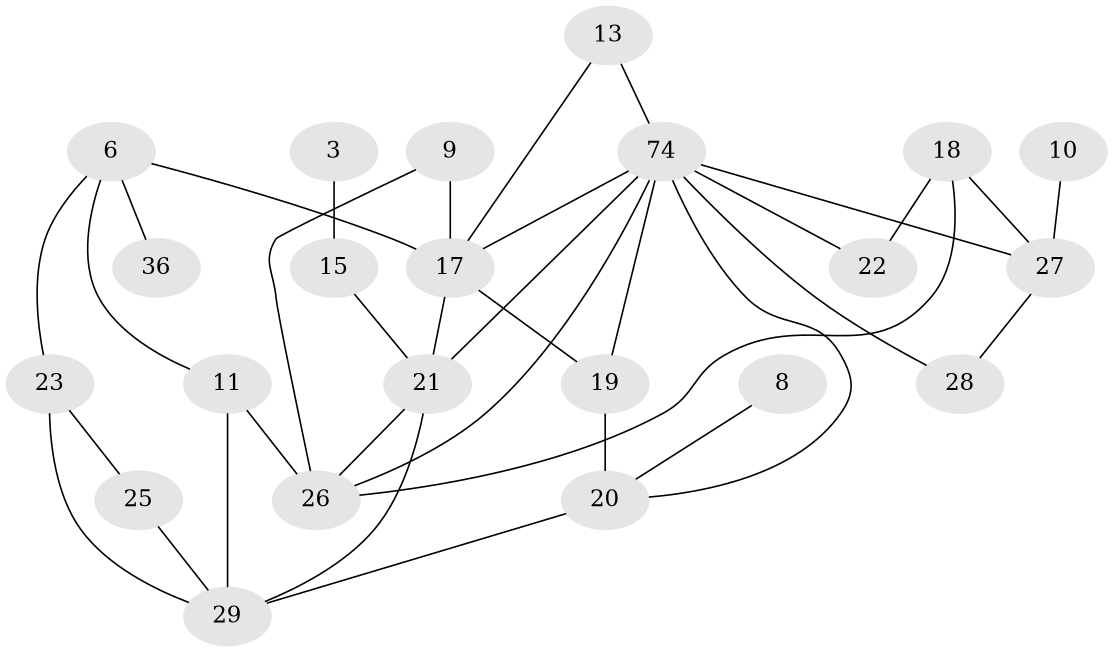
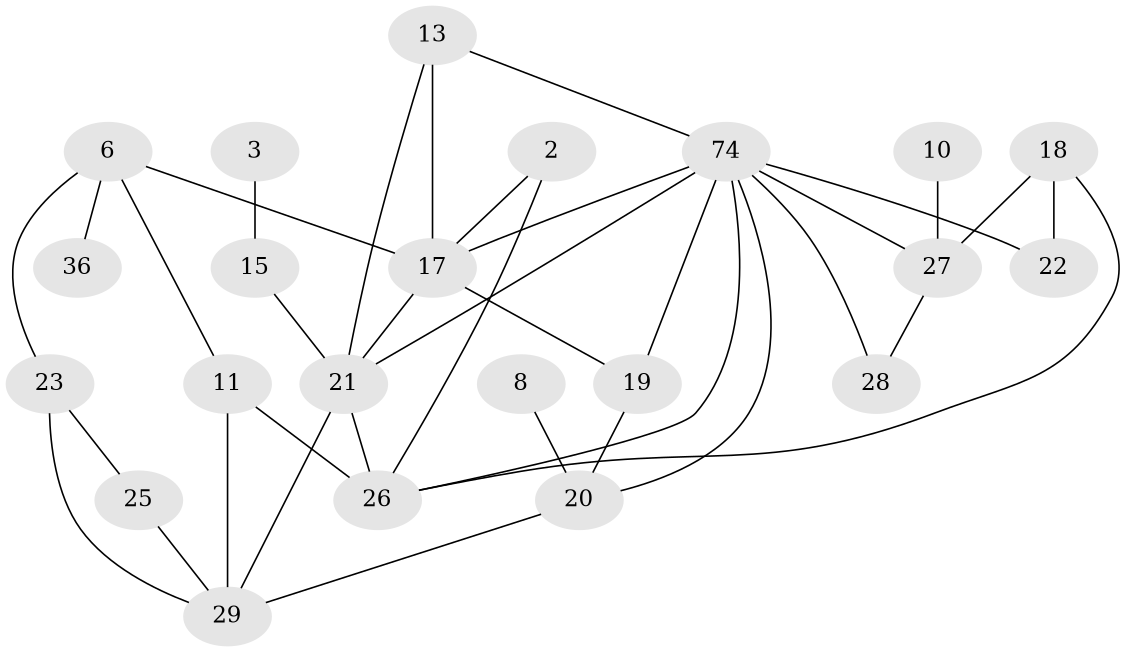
(450, 152) -> (552, 152)
none -> (382, 209)
